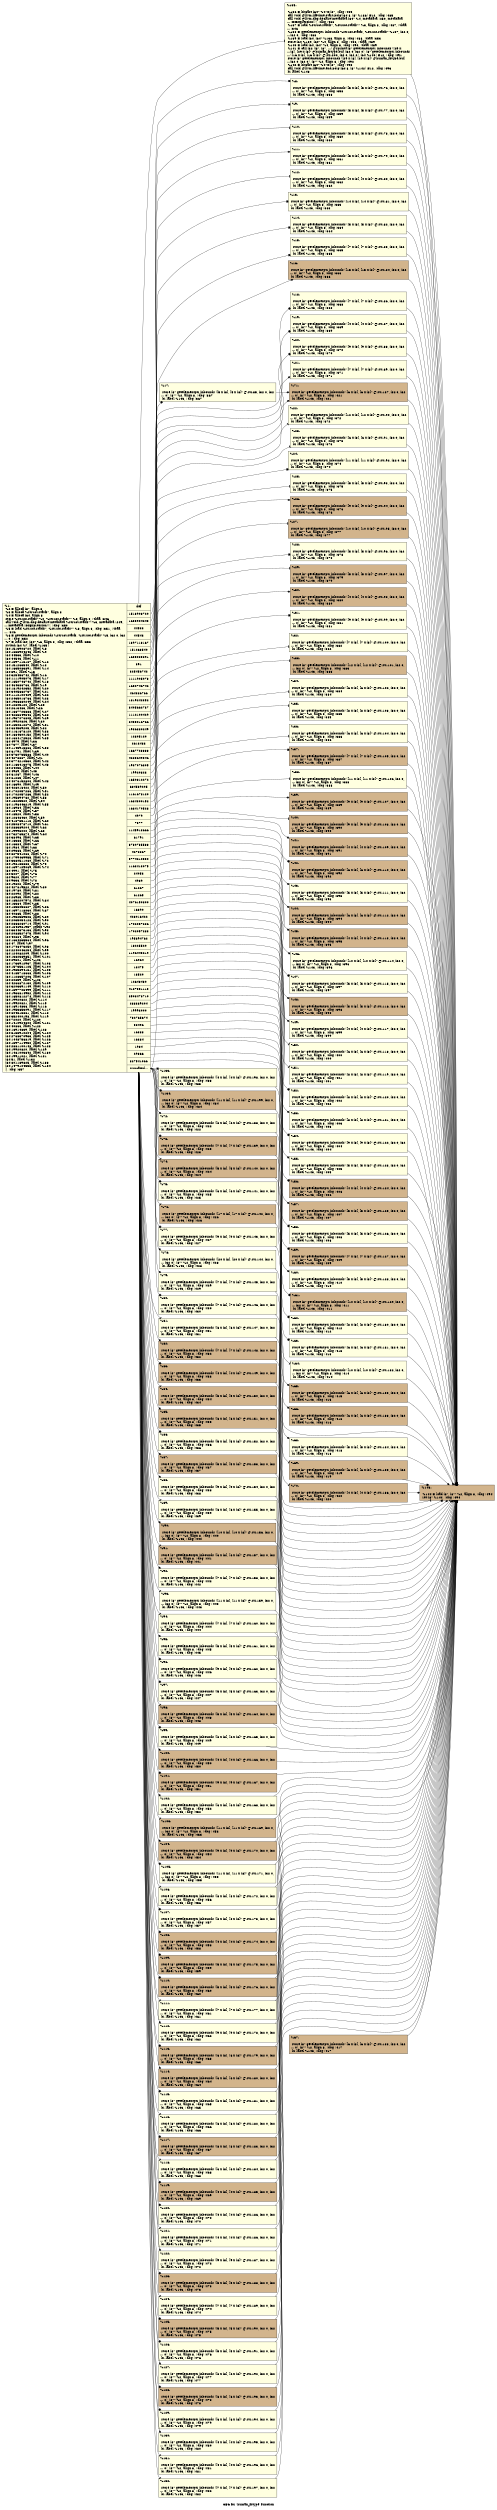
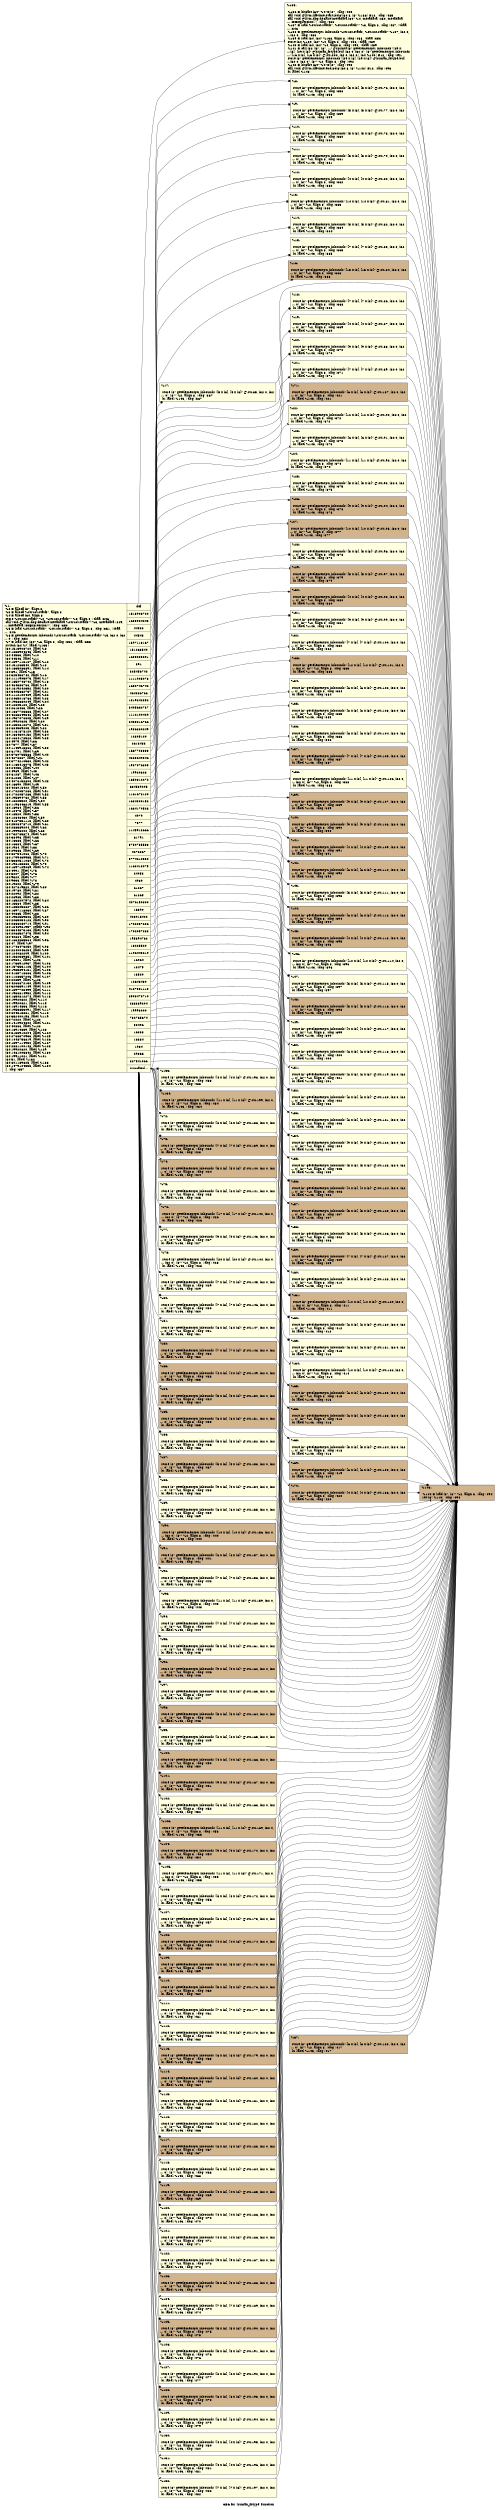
(283, 392) -> (449, 773)
(156, 1124) -> none
(149, 1291) -> (149, 1291)
(218, 1669) -> (218, 1669)
